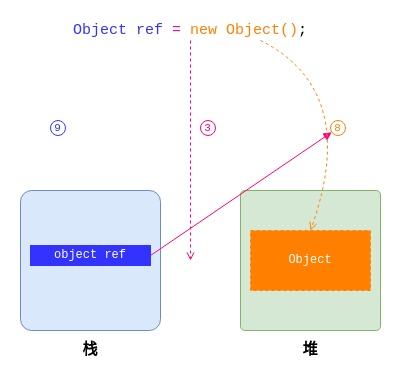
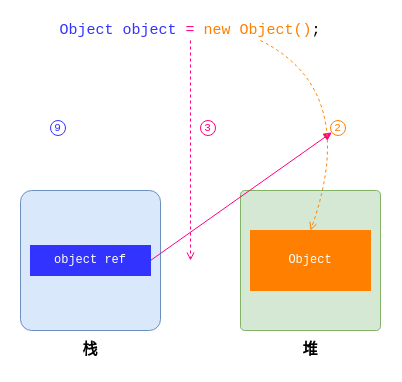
(191, 31) -> (191, 31)
(338, 129) -> (338, 129)
(91, 256) -> (91, 261)
(311, 261) -> (311, 261)
